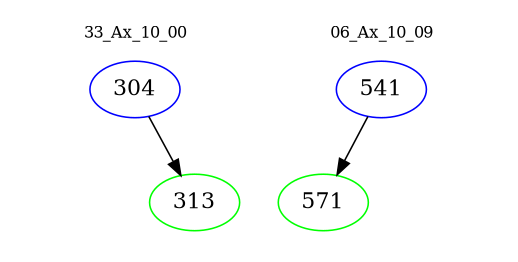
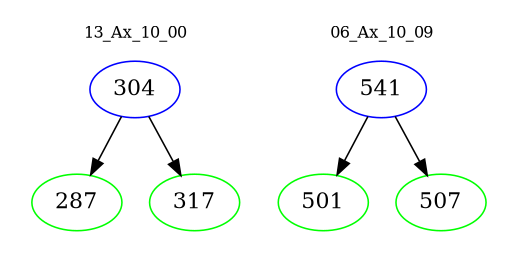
(136, 34) -> (136, 34)
none -> (77, 202)
(195, 202) -> (195, 202)
(323, 202) -> (323, 202)
none -> (441, 202)
